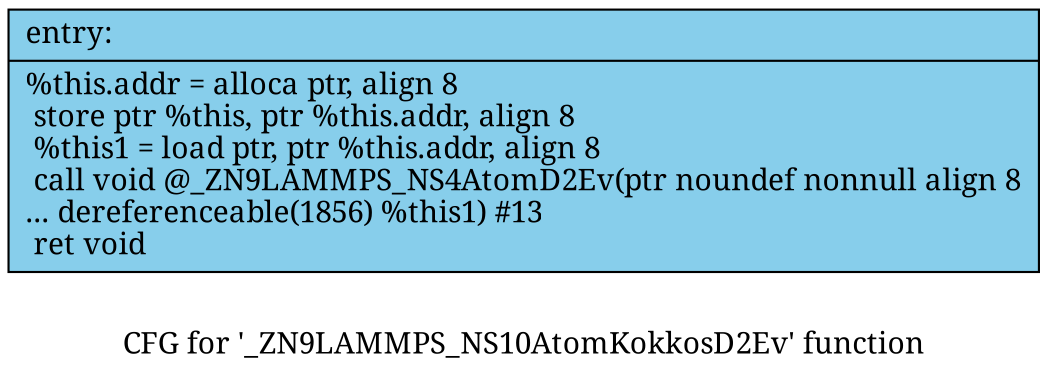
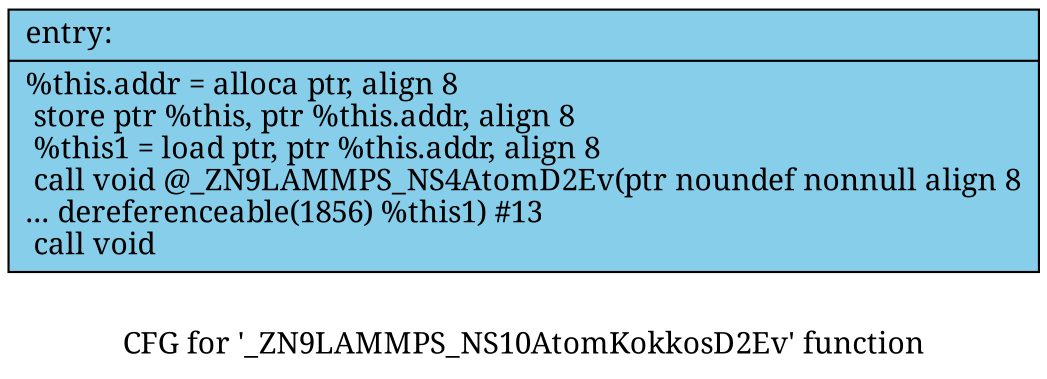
(86, 245) -> (91, 245)
